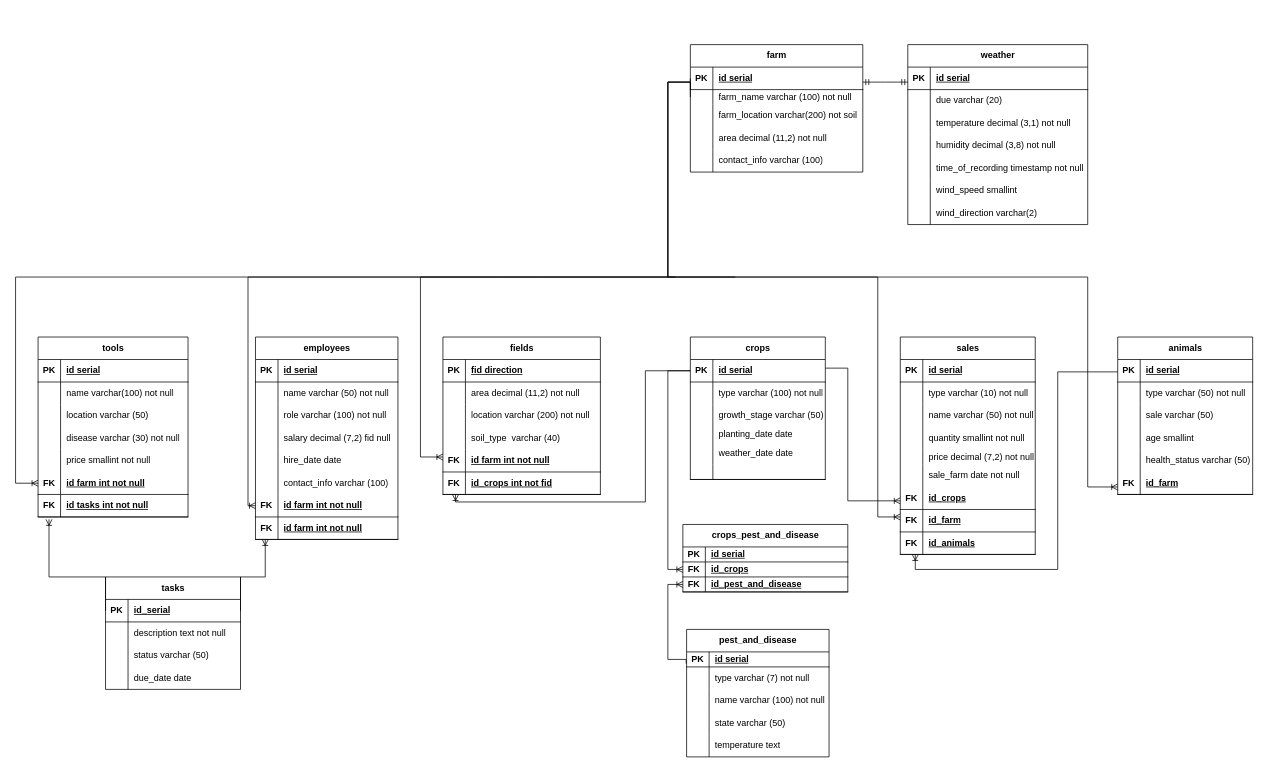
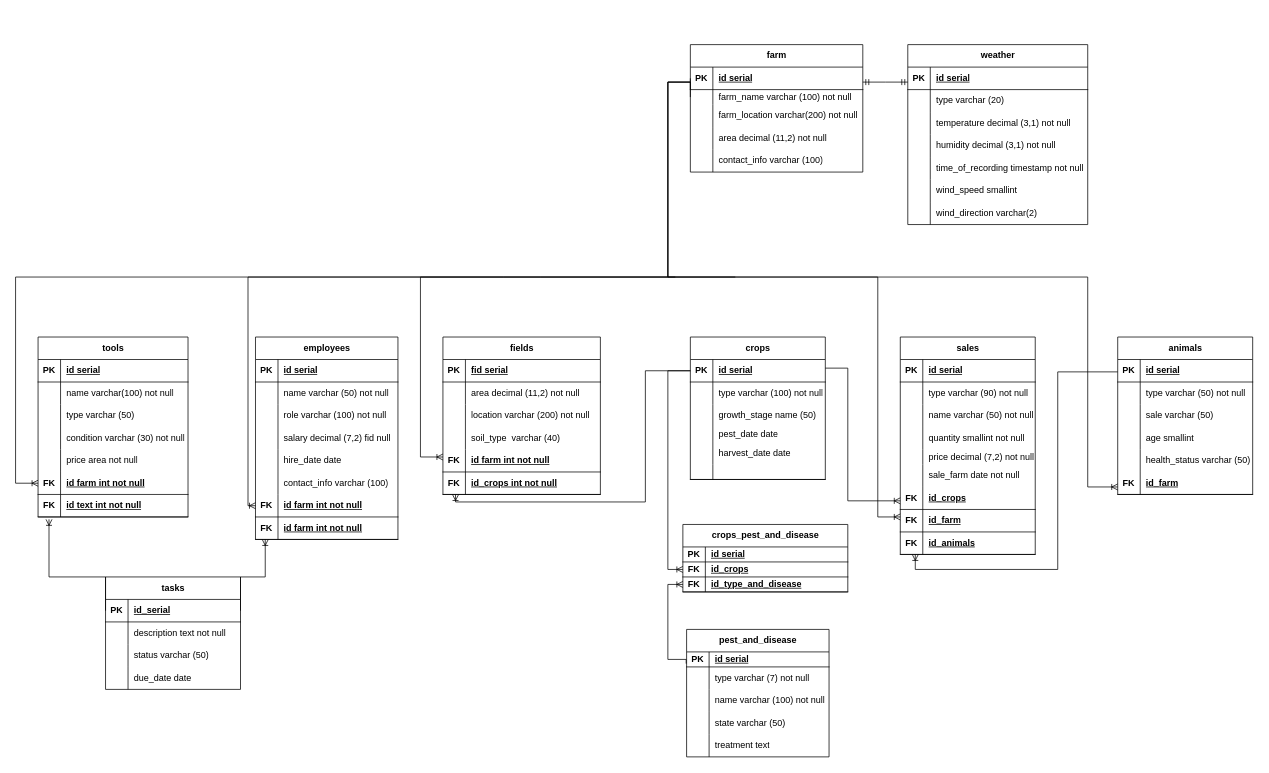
(974, 101) -> (977, 101)
(791, 116) -> (791, 116)
(1002, 146) -> (1002, 146)
(499, 371) -> (492, 371)
(982, 393) -> (982, 393)
(115, 416) -> (107, 416)
(772, 416) -> (772, 416)
(761, 435) -> (753, 435)
(127, 438) -> (127, 438)
(761, 453) -> (761, 453)
(114, 461) -> (107, 461)
(515, 483) -> (516, 483)
(110, 506) -> (107, 506)
(757, 585) -> (757, 585)
(754, 746) -> (749, 746)
